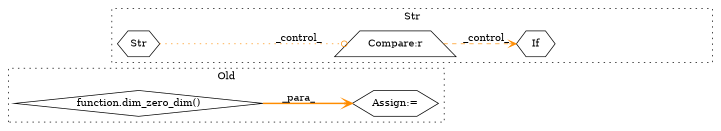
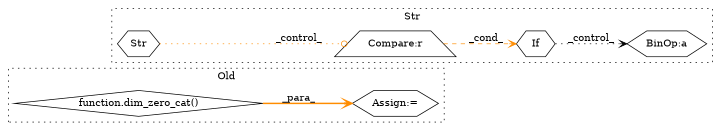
(486, 38) -> (486, 38)
none -> (667, 44)
(139, 103) -> (139, 103)
